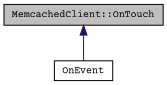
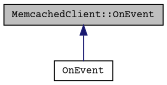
(84, 15) -> (84, 15)
